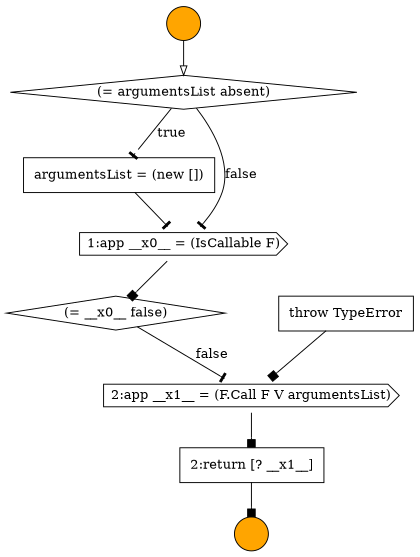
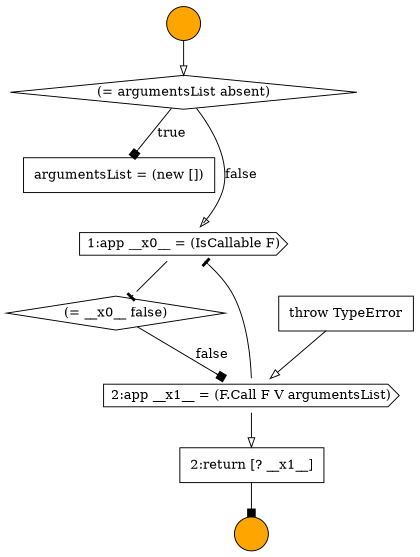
(155, 129) -> (155, 129)
(224, 165) -> (224, 165)
(150, 208) -> (242, 316)
(152, 276) -> (152, 276)
(179, 351) -> (179, 351)
(302, 352) -> (302, 352)
(251, 425) -> (251, 425)
